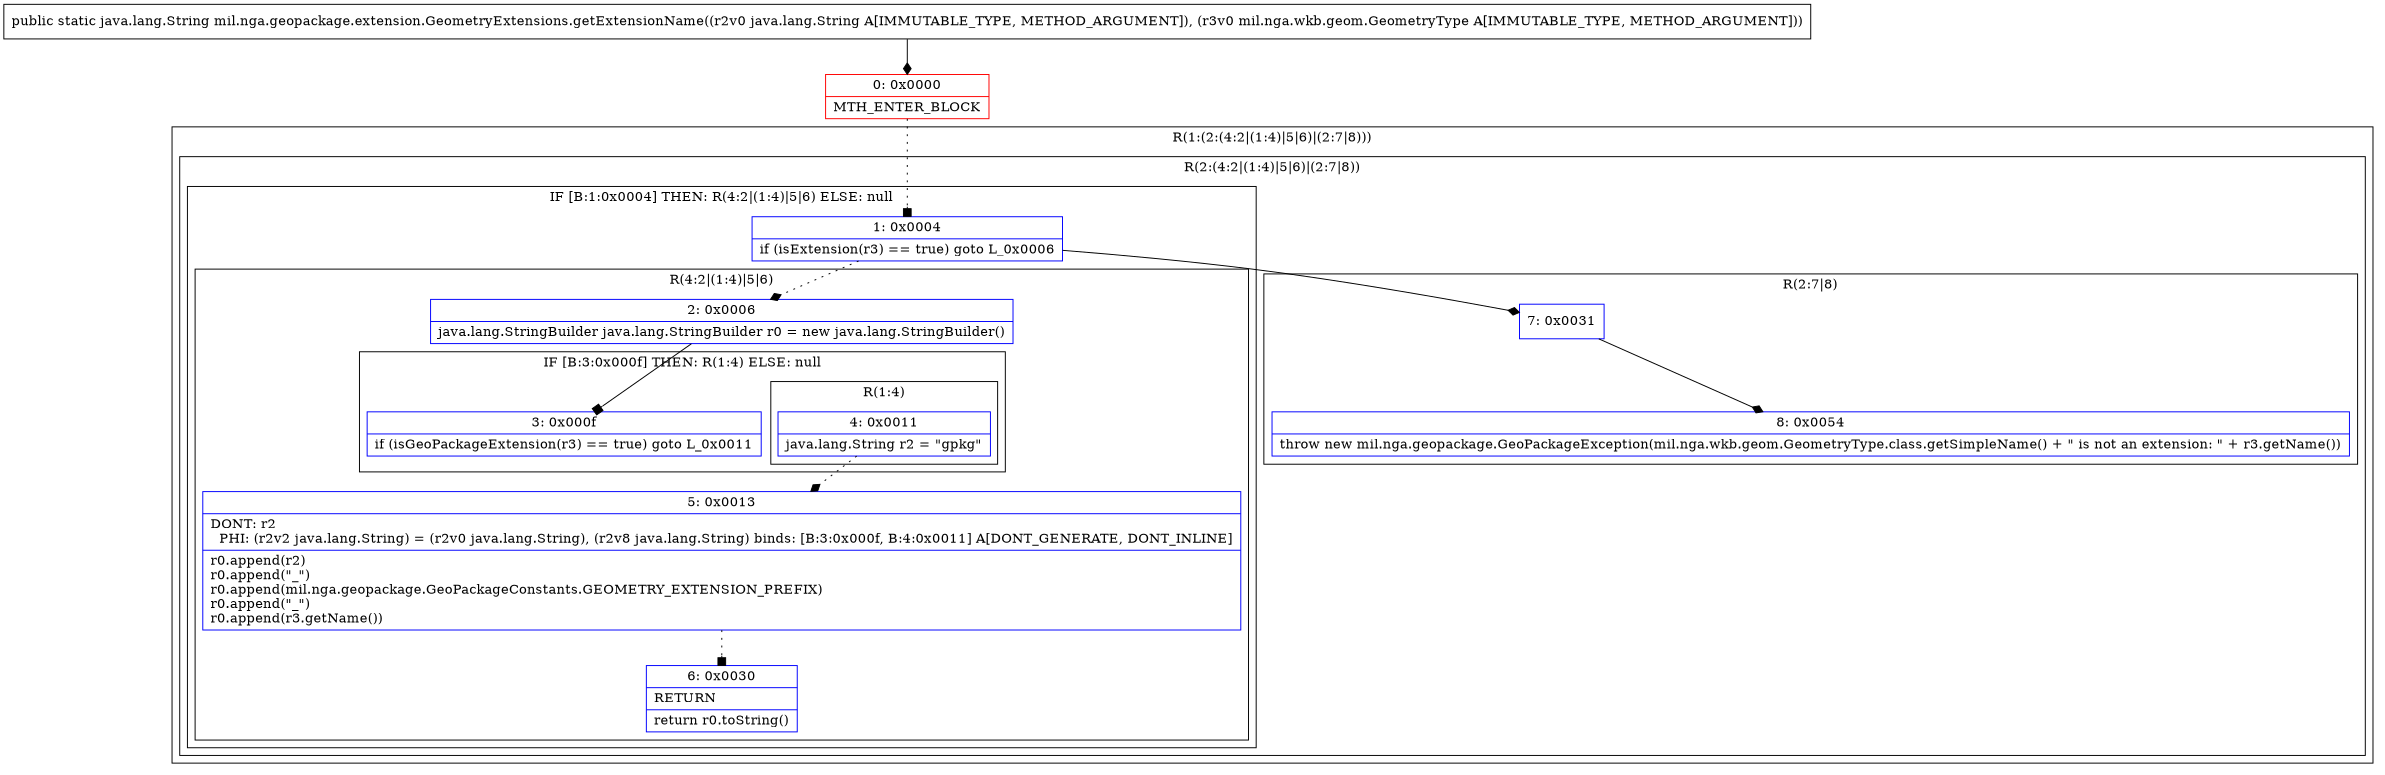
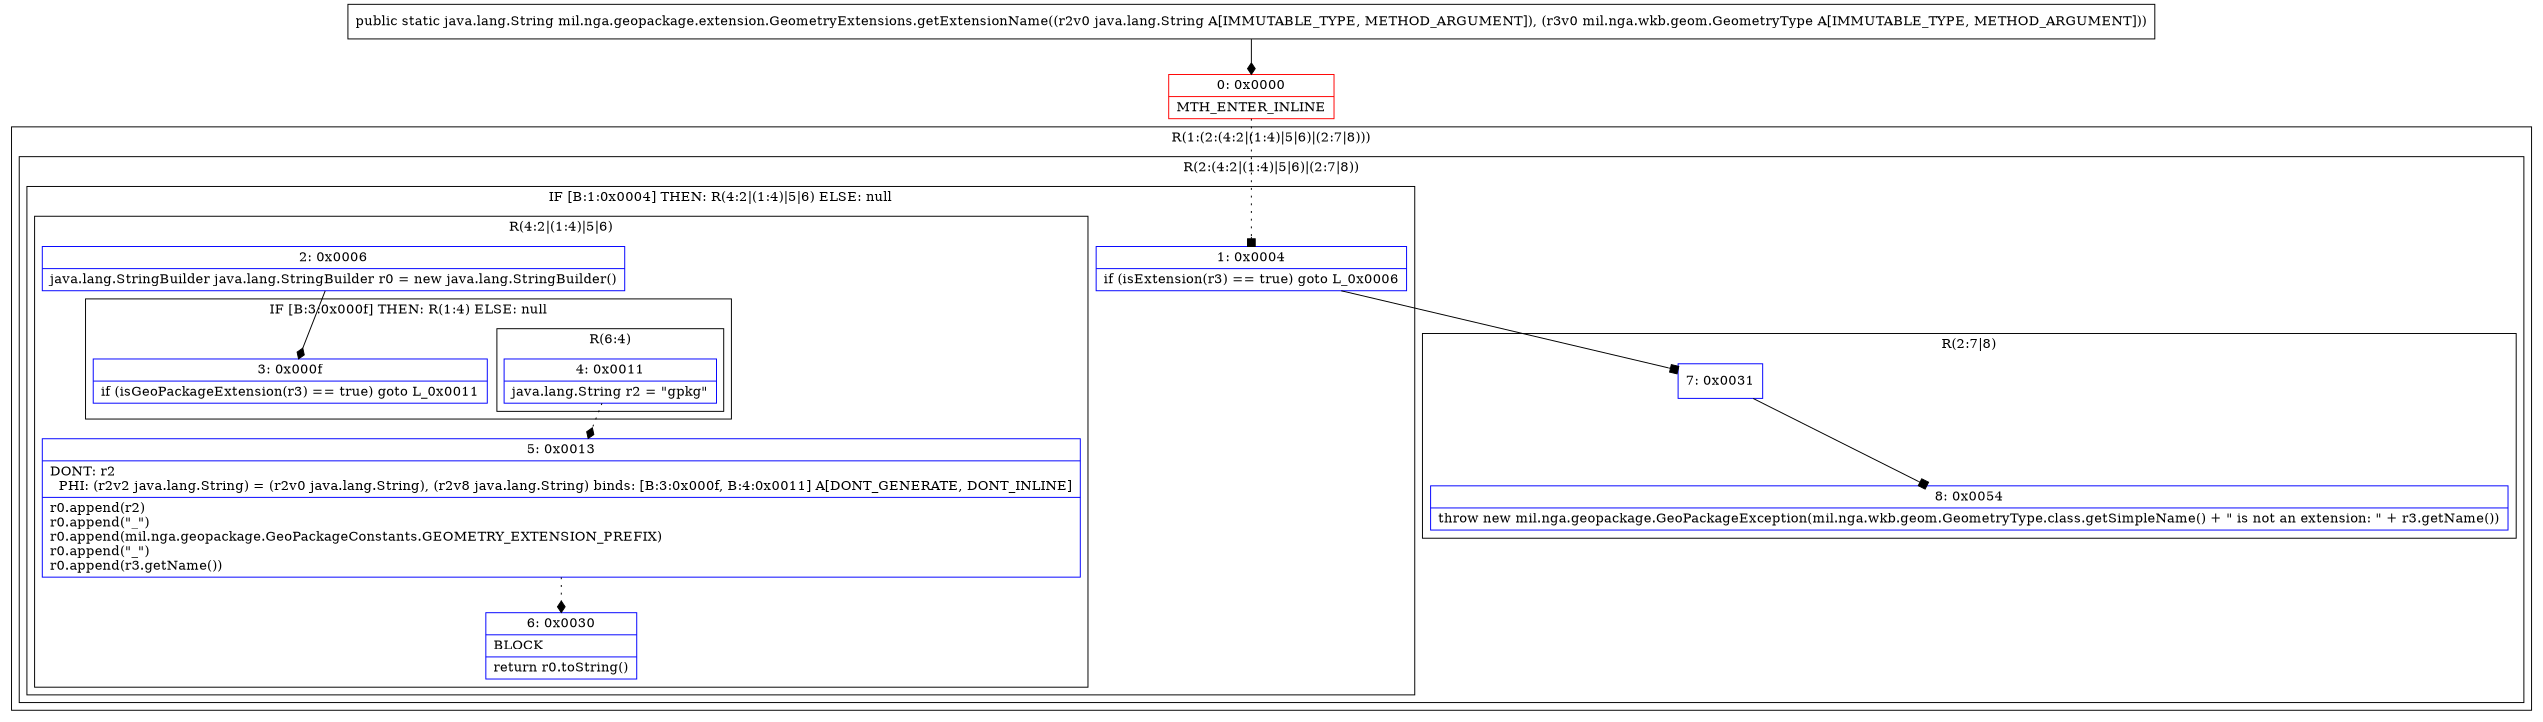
(907, 107) -> (1251, 107)
(820, 278) -> none
(1331, 280) -> (1497, 327)
(1675, 373) -> (1836, 440)
(647, 375) -> (314, 319)
(884, 393) -> (610, 340)
(722, 643) -> (561, 589)
(685, 698) -> (519, 645)
